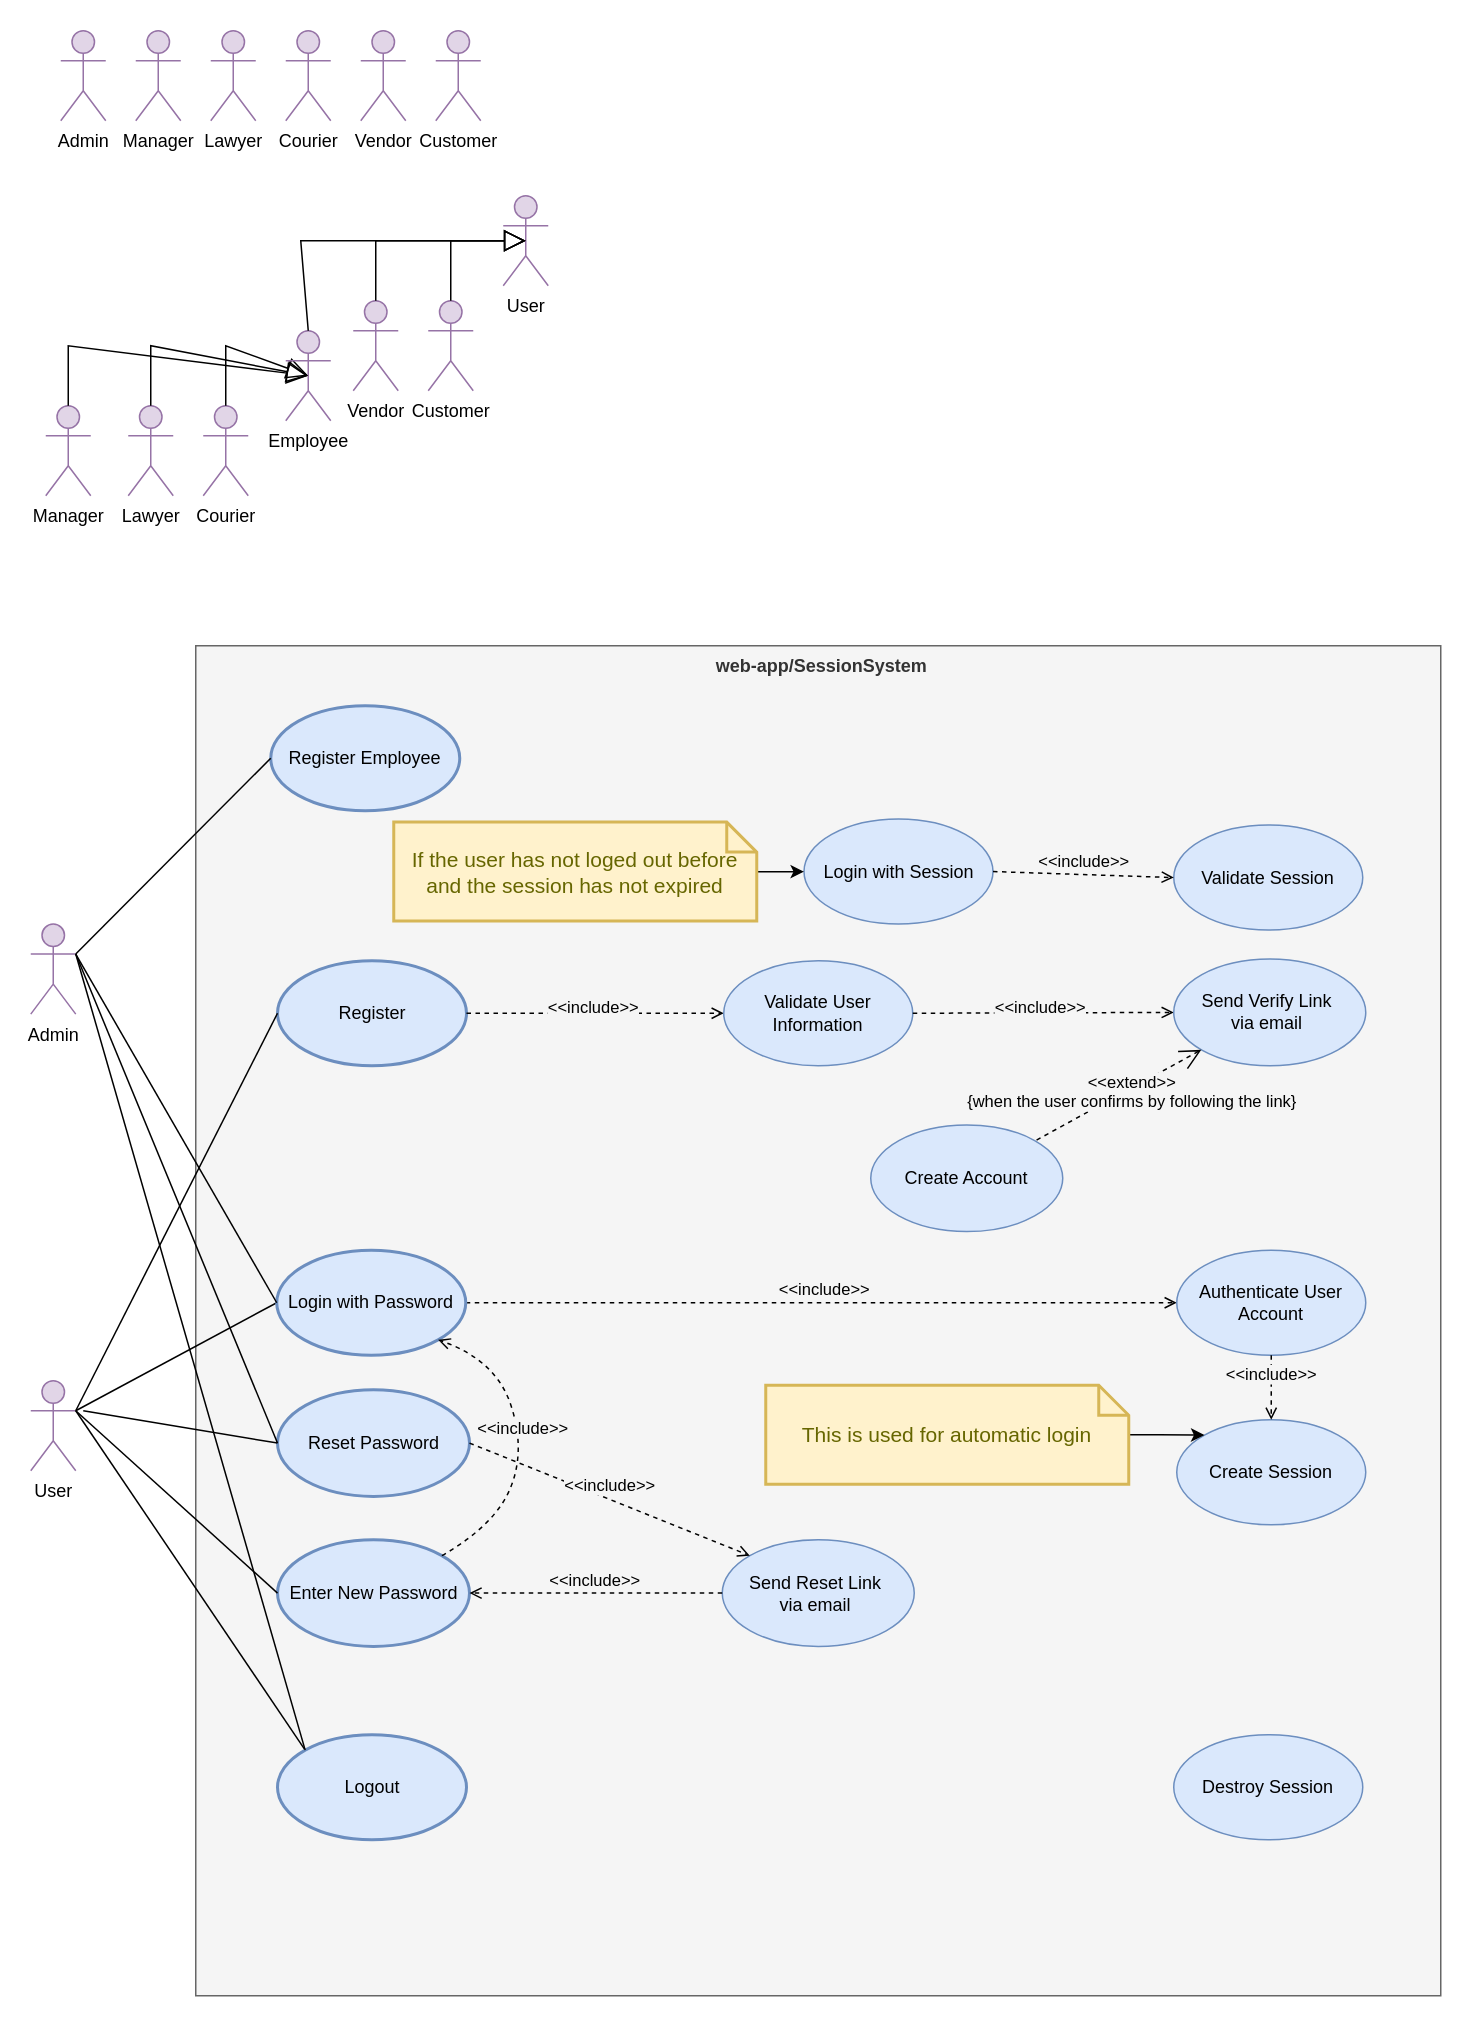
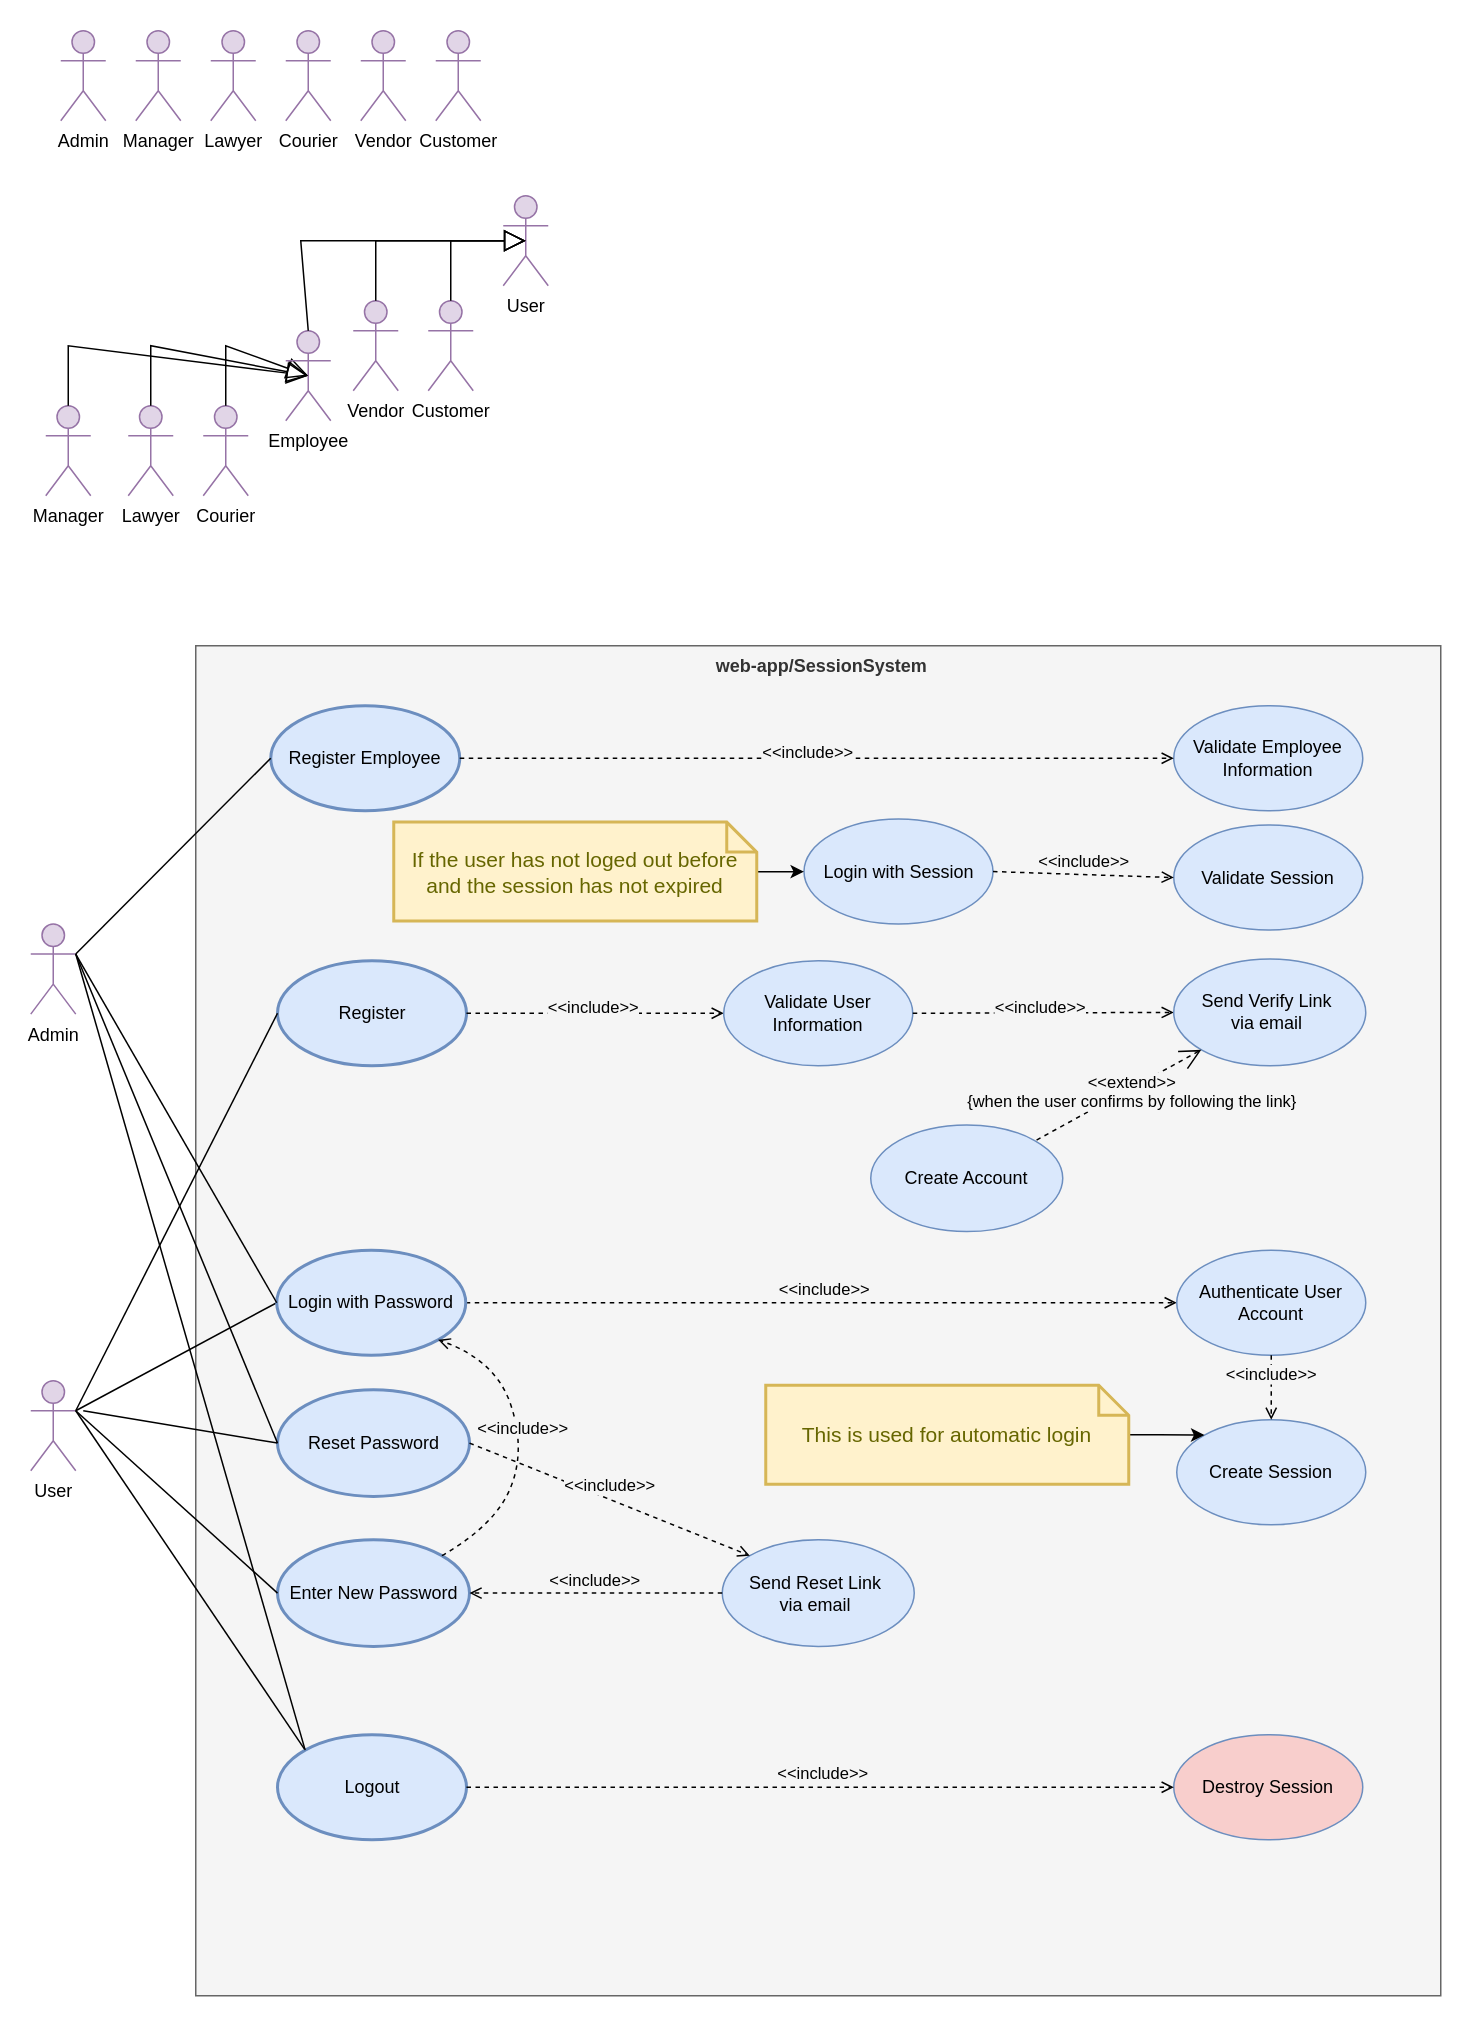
none -> (1012, 758)
none -> (1268, 758)
none -> (818, 1787)
(1268, 1787) -> (1268, 1787)
